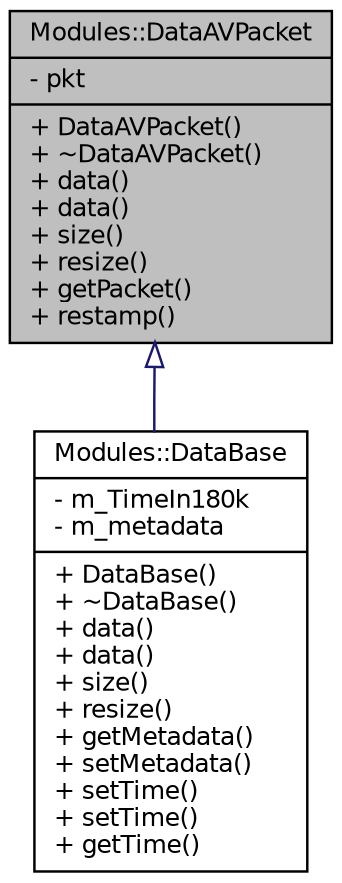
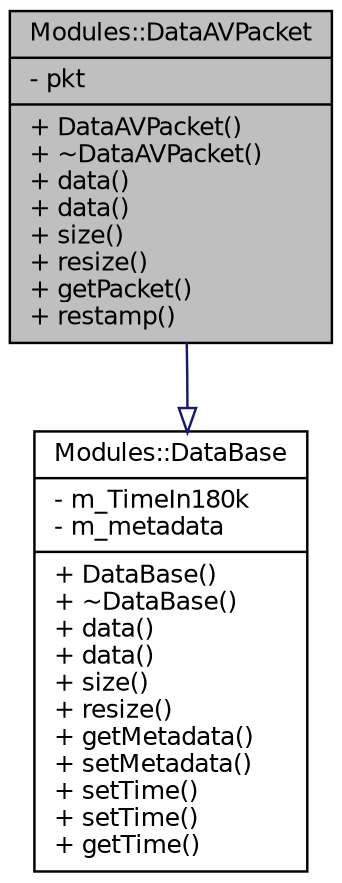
(154, 400) -> (187, 375)
